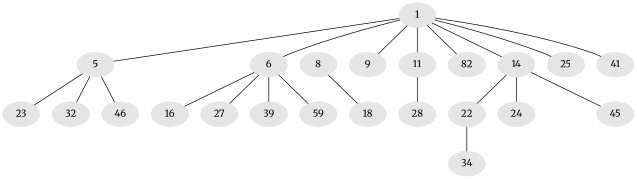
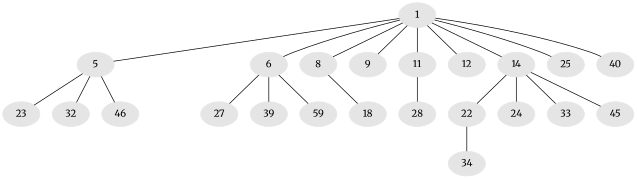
none -> (368, 40)
(467, 65) -> (467, 65)
(615, 65) -> (615, 65)
(170, 114) -> none
none -> (566, 114)
